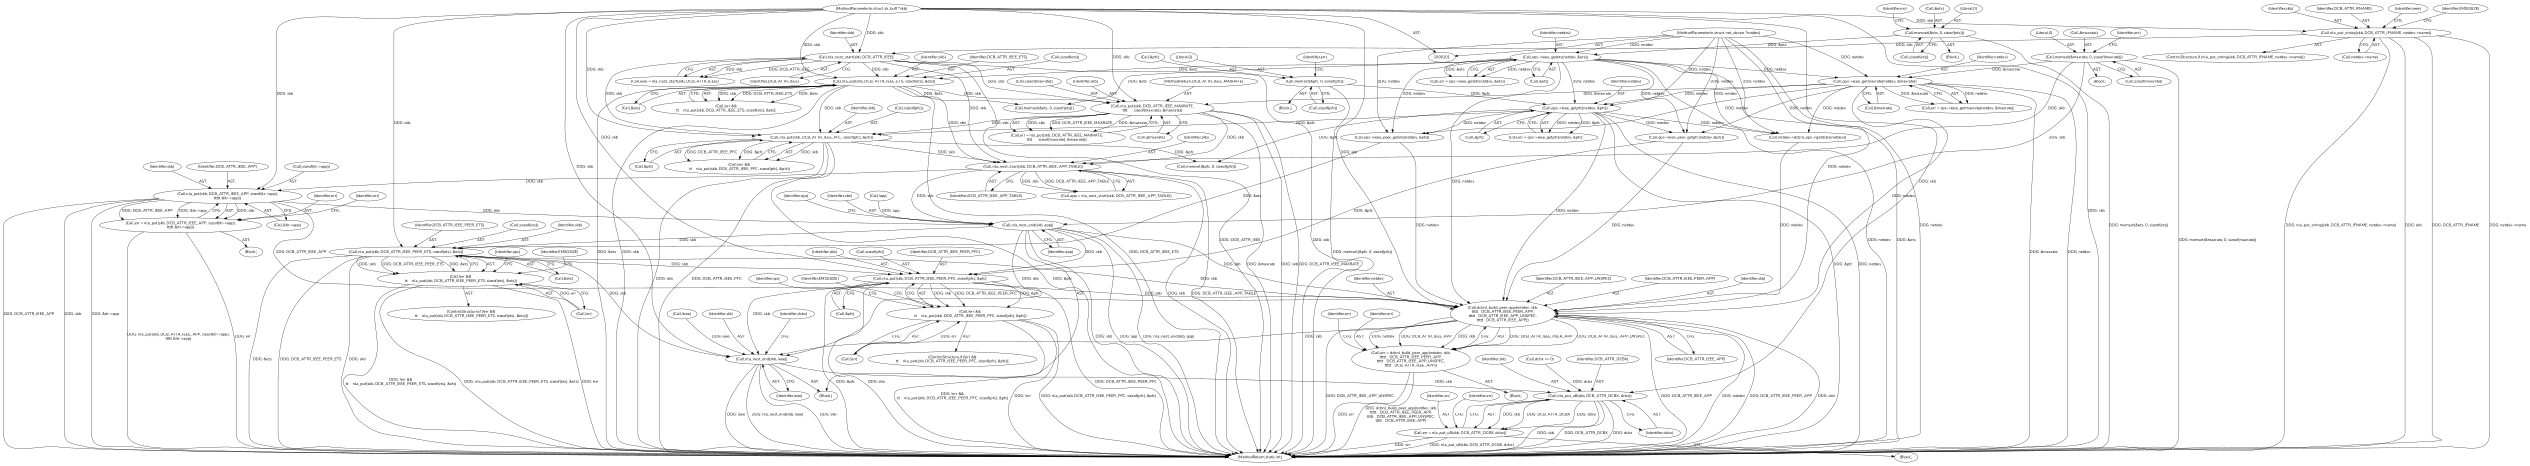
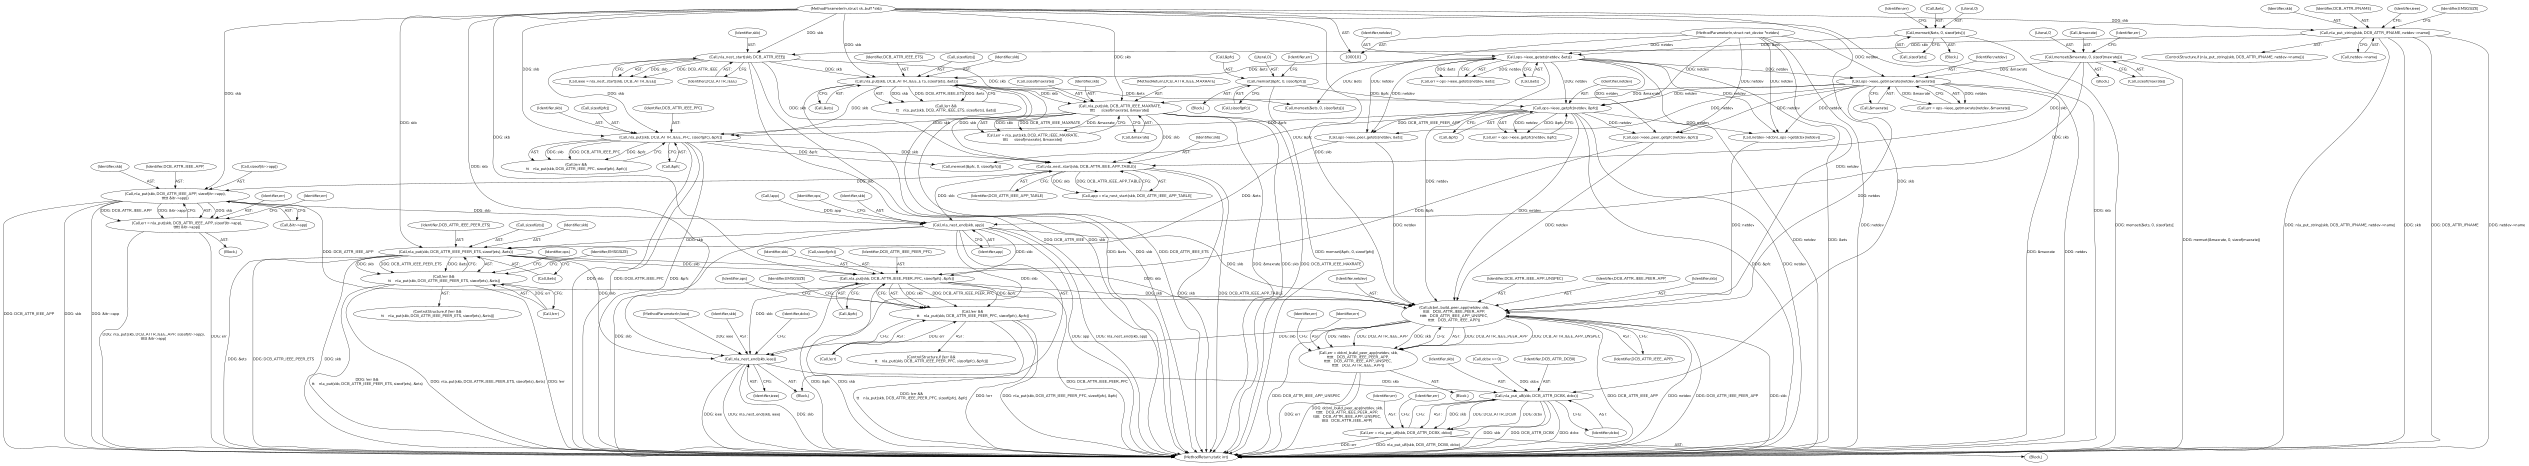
none -> (673, 108)
(1475, 123) -> (1429, 123)
(682, 314) -> (666, 314)
